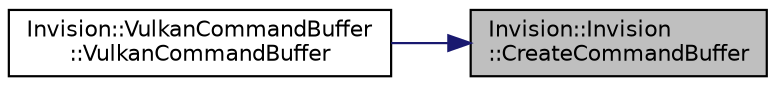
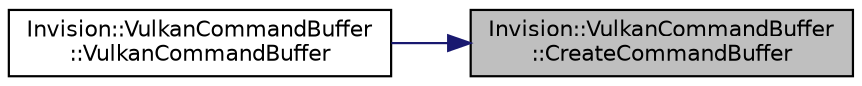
(619, 43) -> (662, 43)
